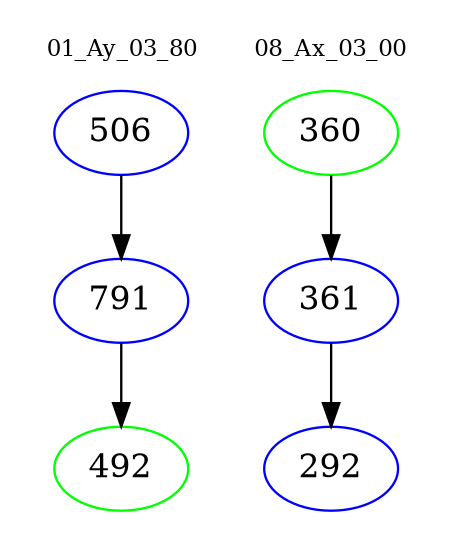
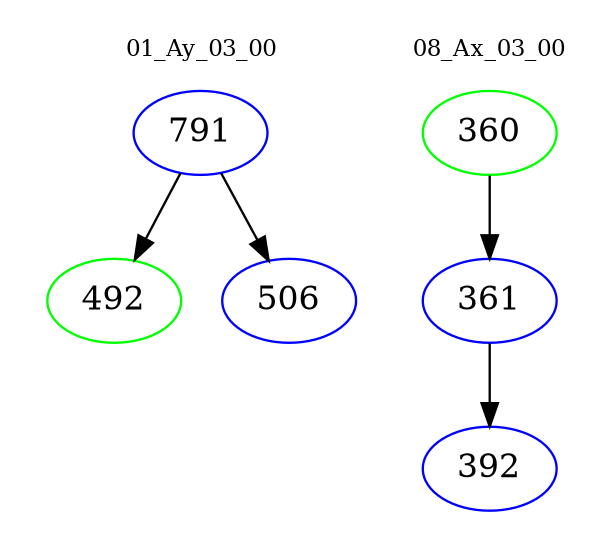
(122, 50) -> (202, 50)
(121, 205) -> (239, 206)
(331, 469) -> (490, 469)
